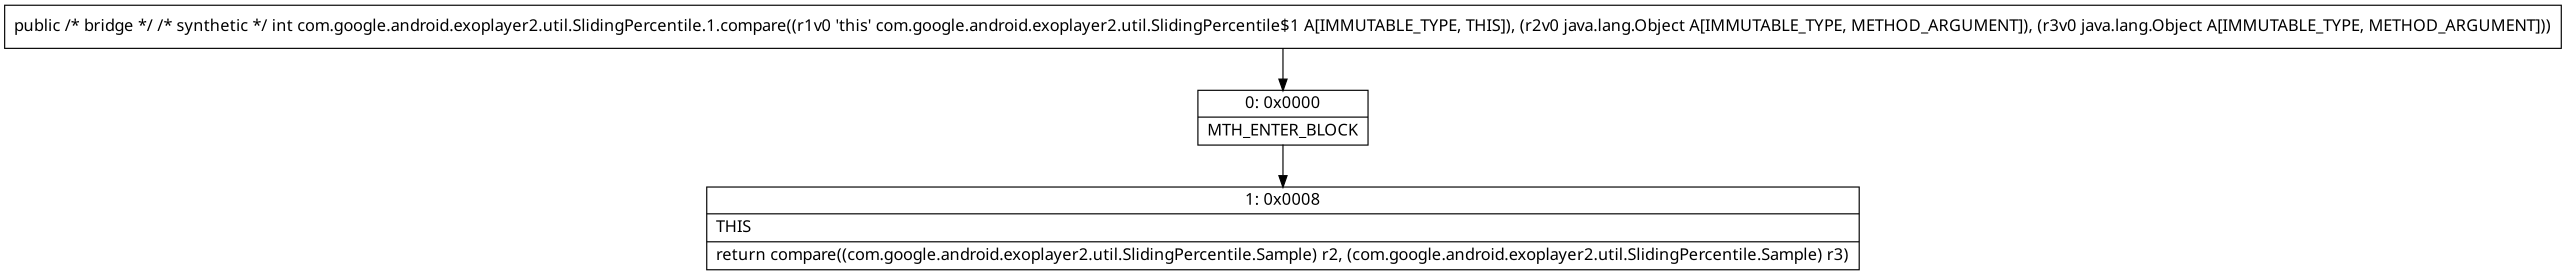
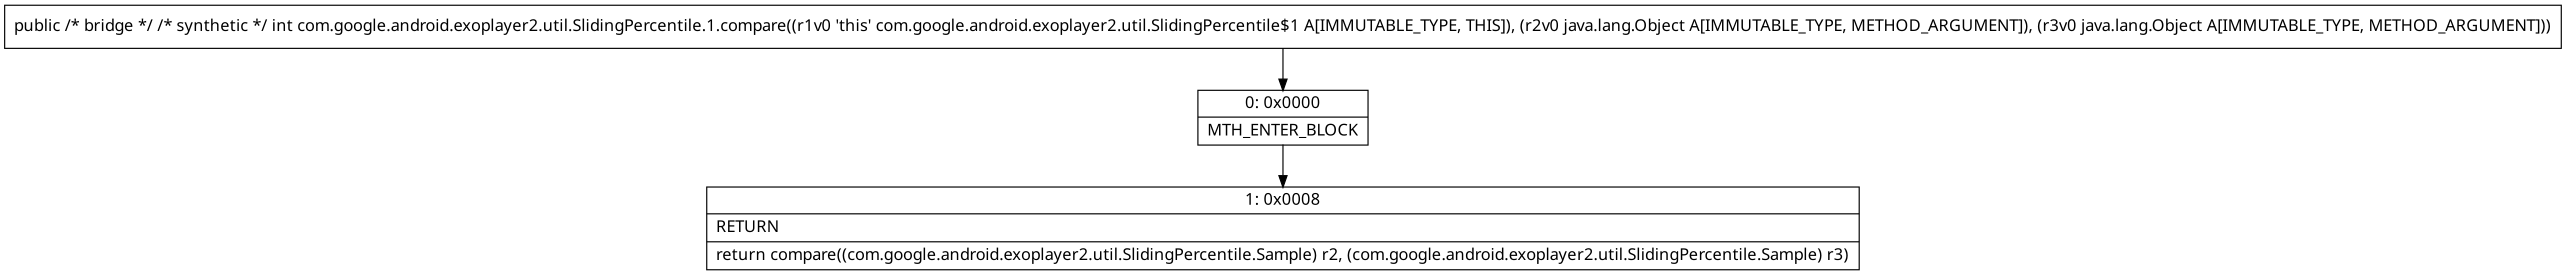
(734, 227) -> (748, 227)
